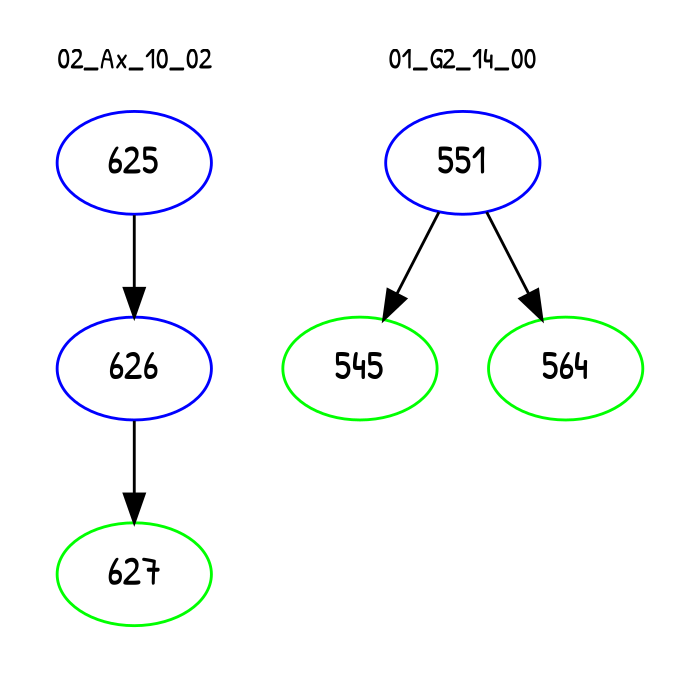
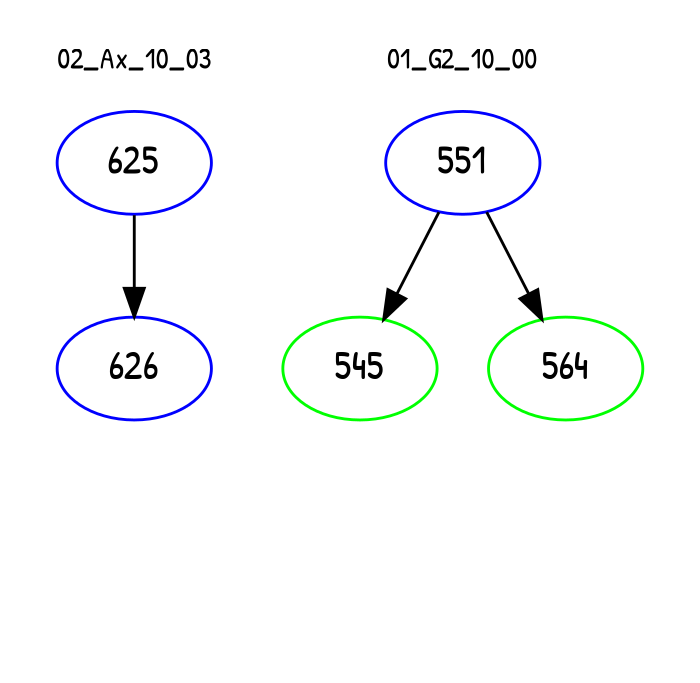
(136, 61) -> (136, 61)
(463, 61) -> (463, 61)
(134, 574) -> none
